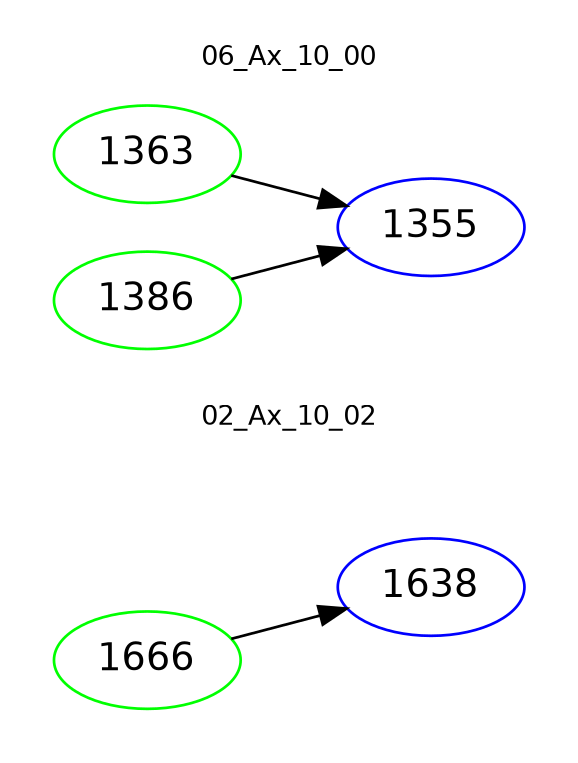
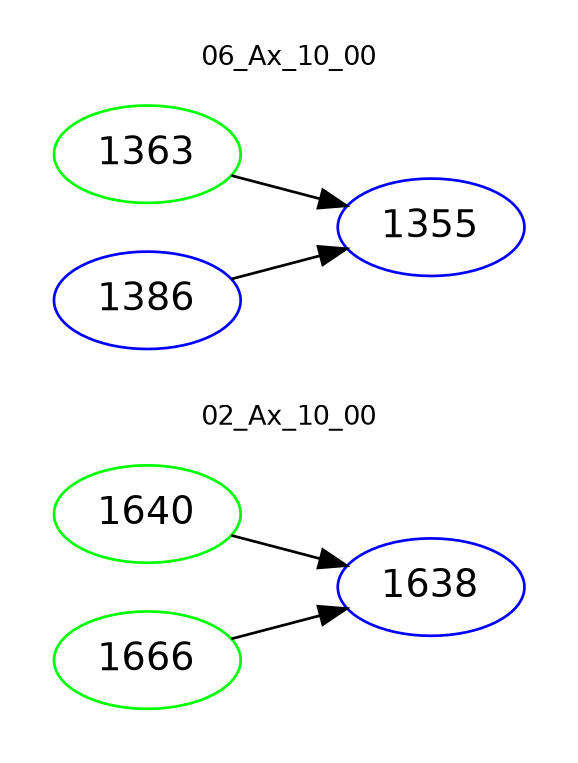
(147, 300) -> (147, 300)
(289, 418) -> (289, 418)
none -> (147, 514)
